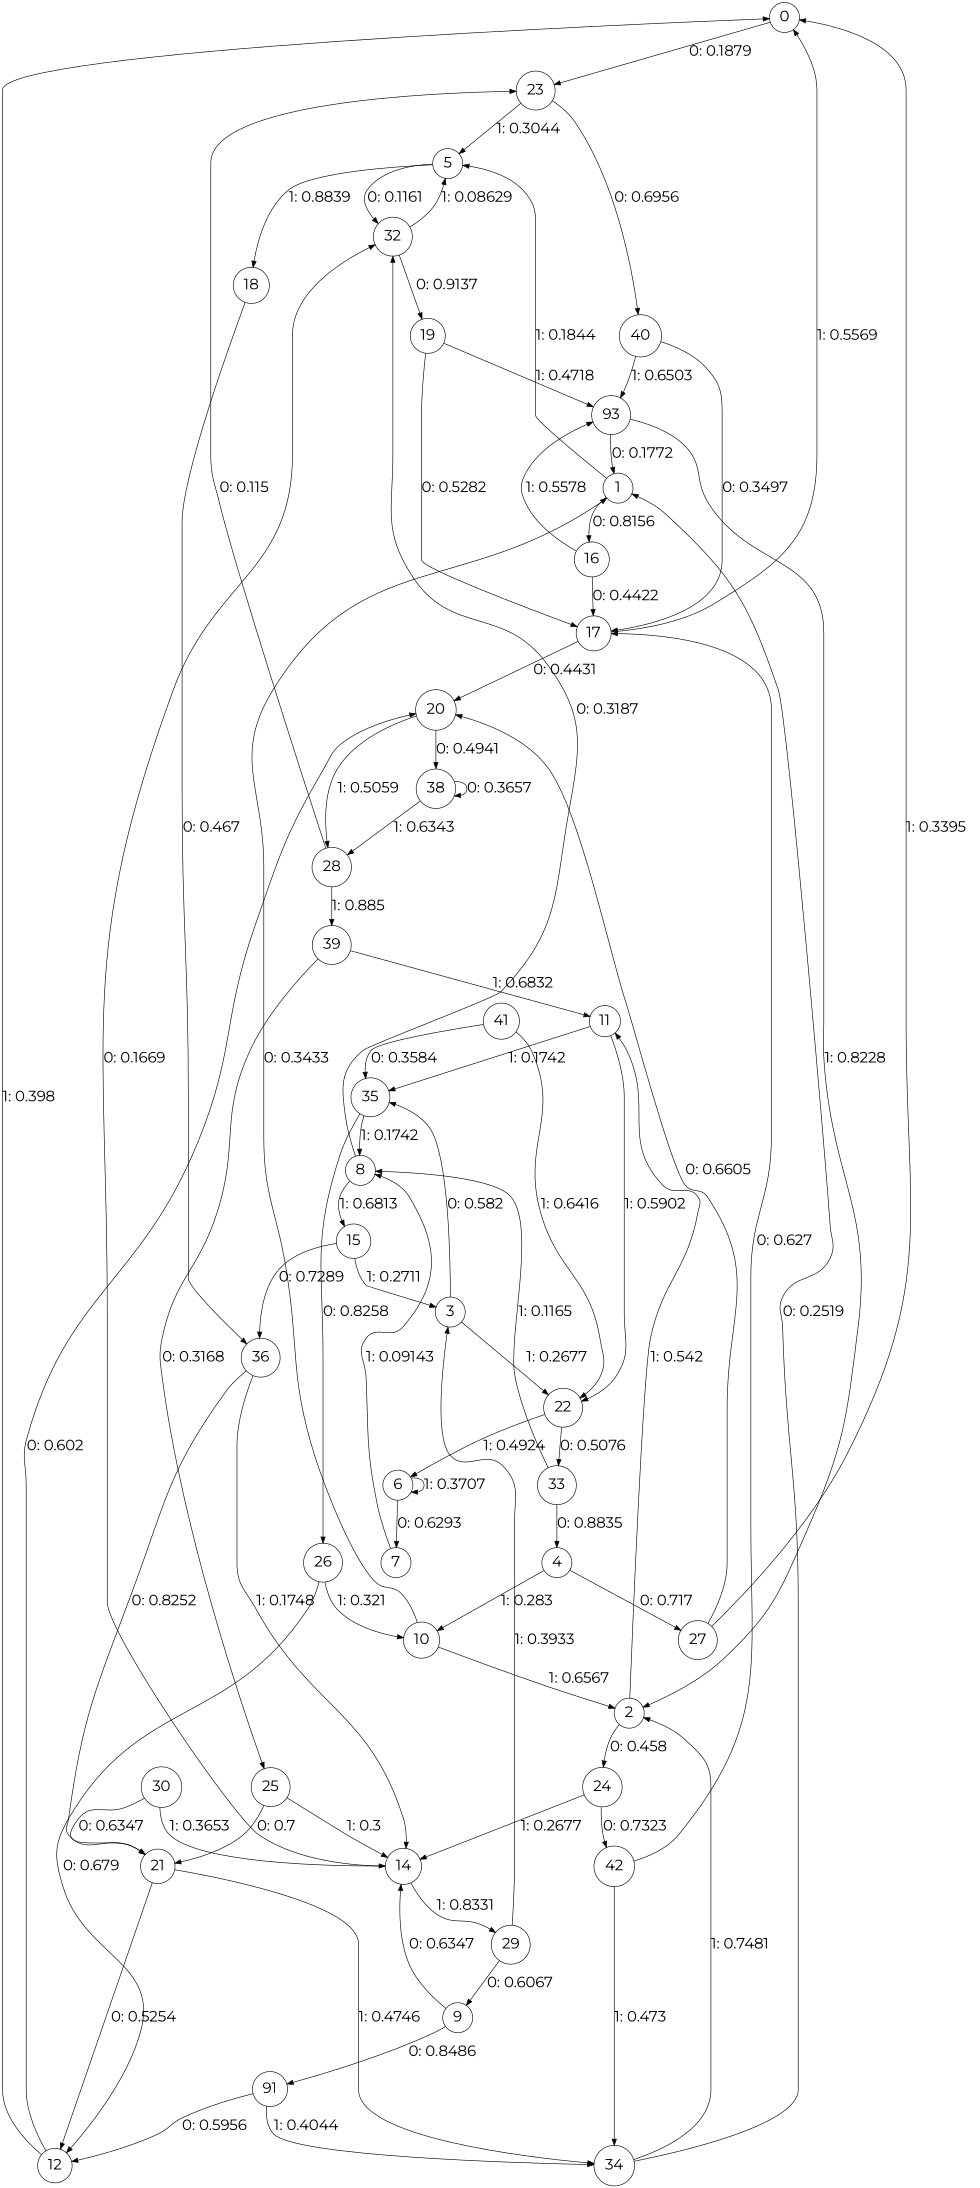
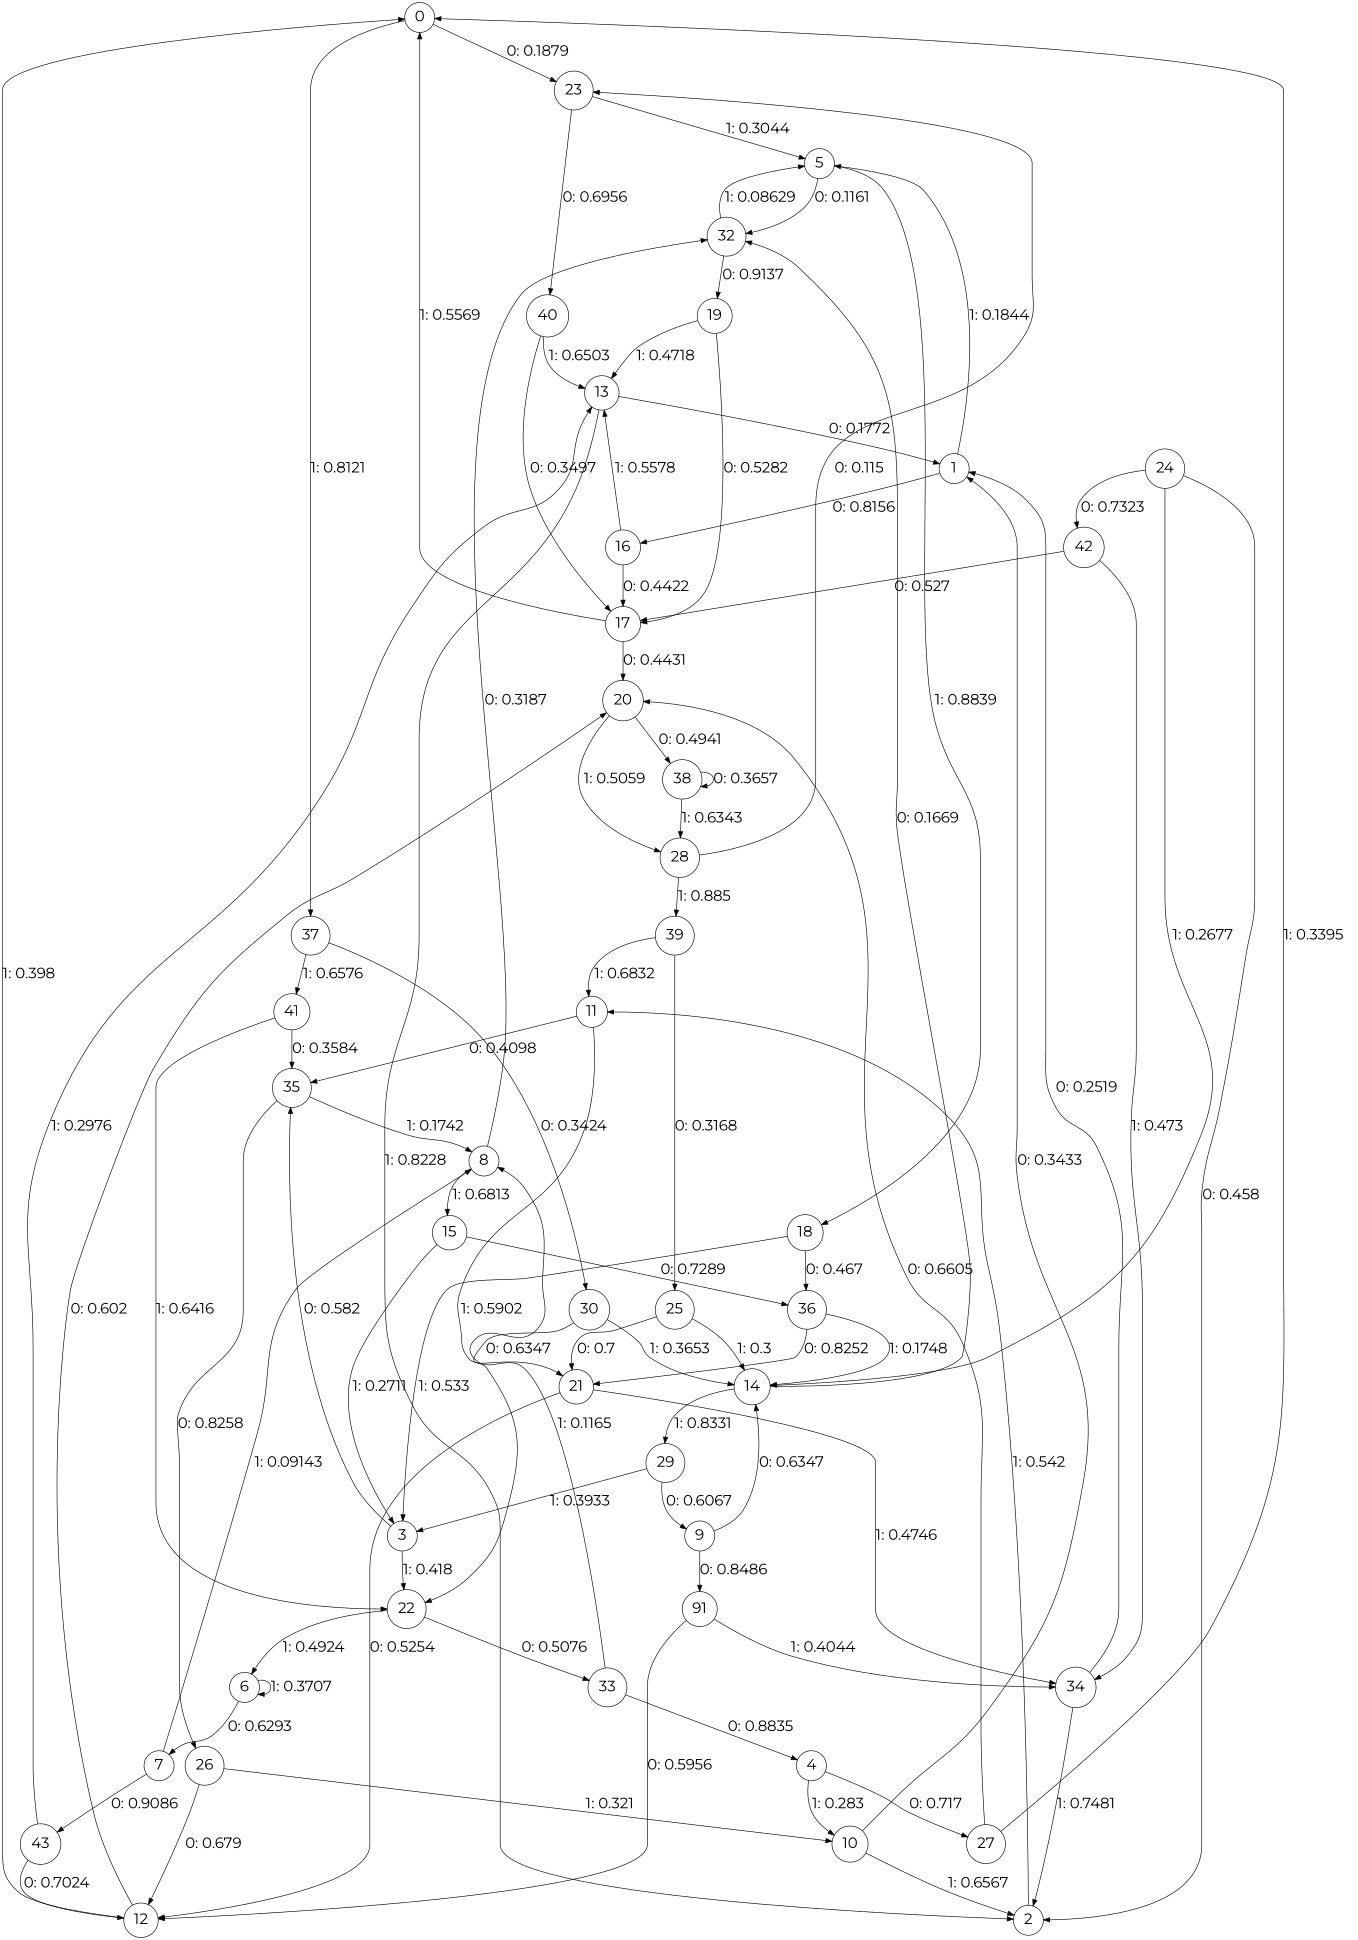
(611, 415) -> (602, 393)
none -> (311, 936)
(543, 1059) -> (509, 1049)
(792, 1241) -> (930, 587)
none -> (502, 1280)
(562, 1358) -> (435, 1570)
(609, 1742) -> (1202, 1233)
none -> (41, 1844)
